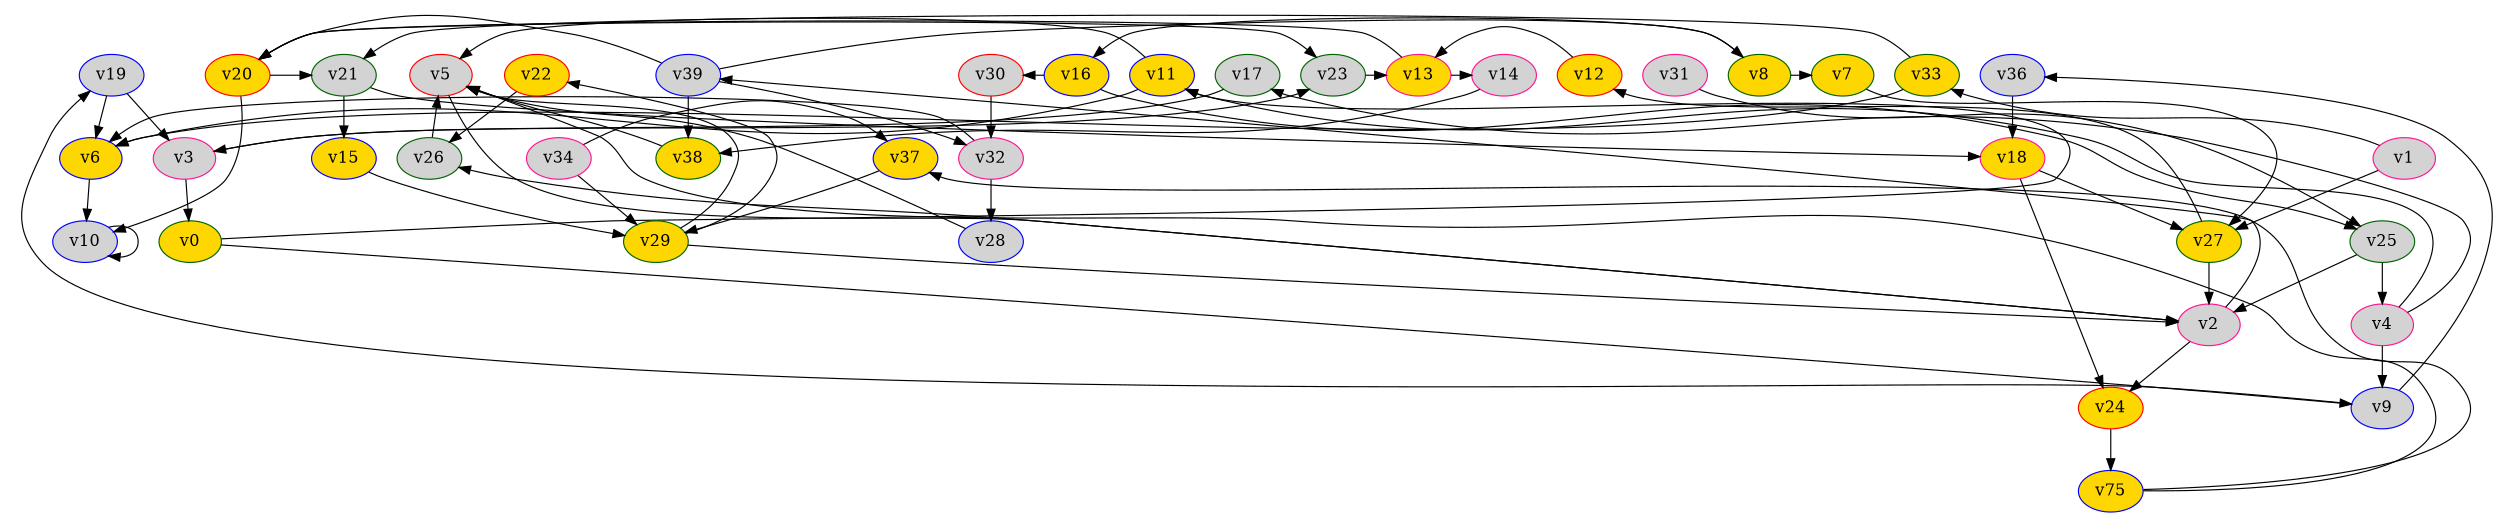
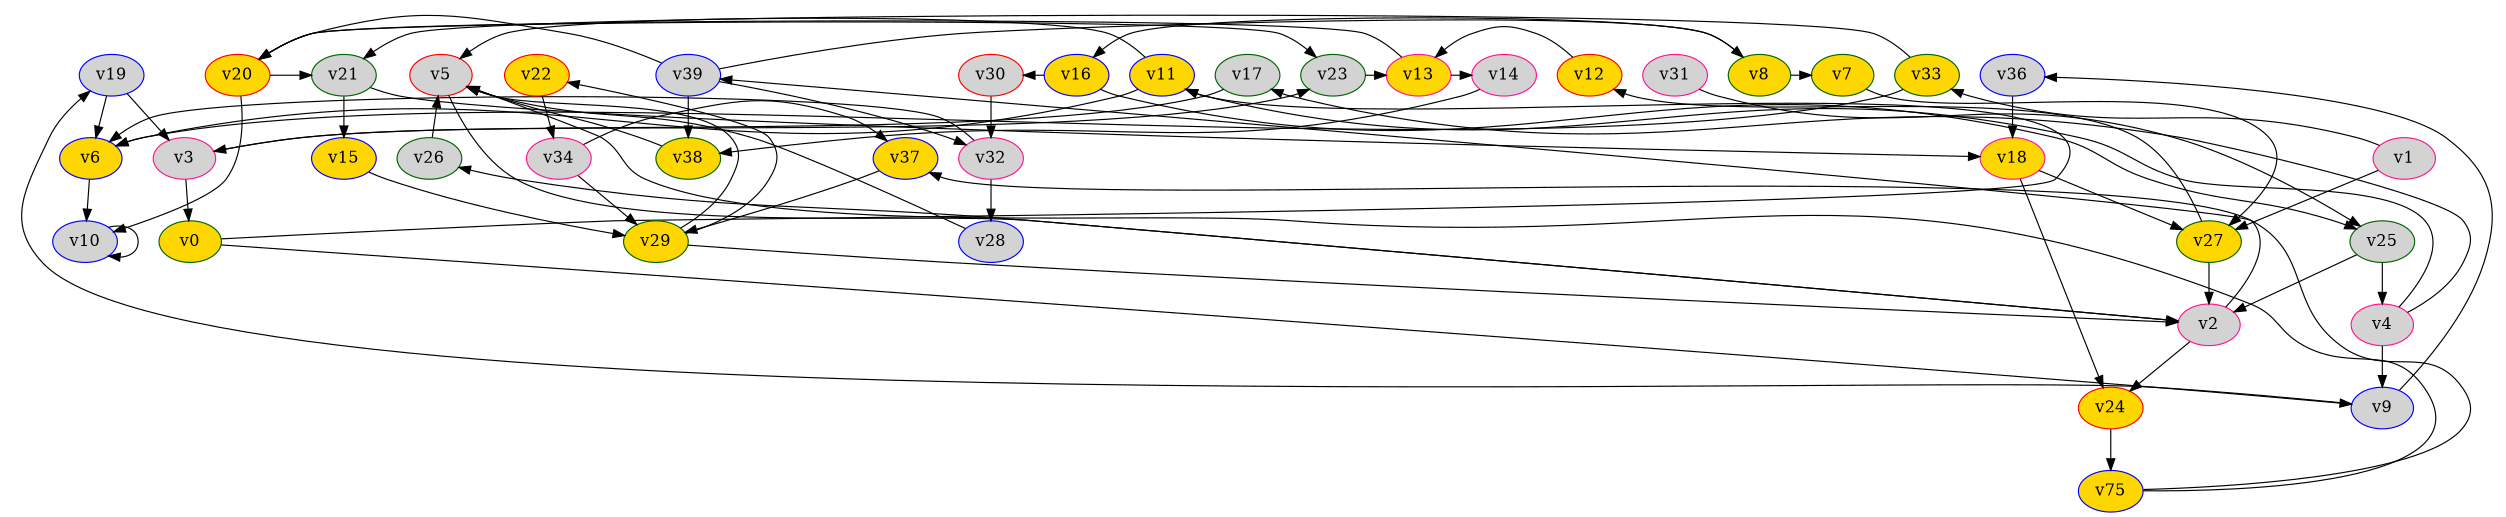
(478, 121) -> (546, 111)
